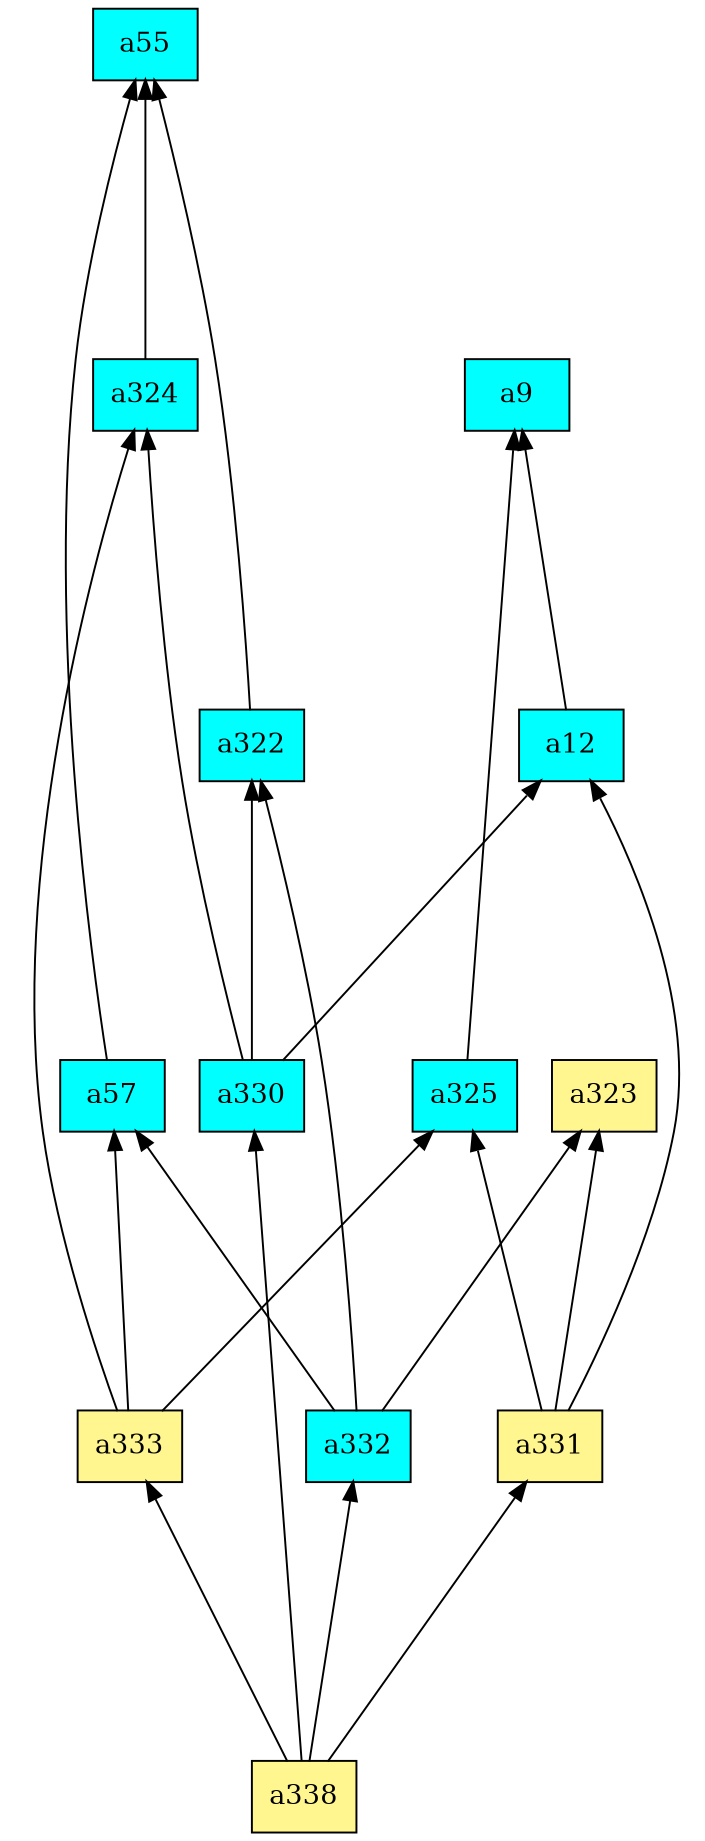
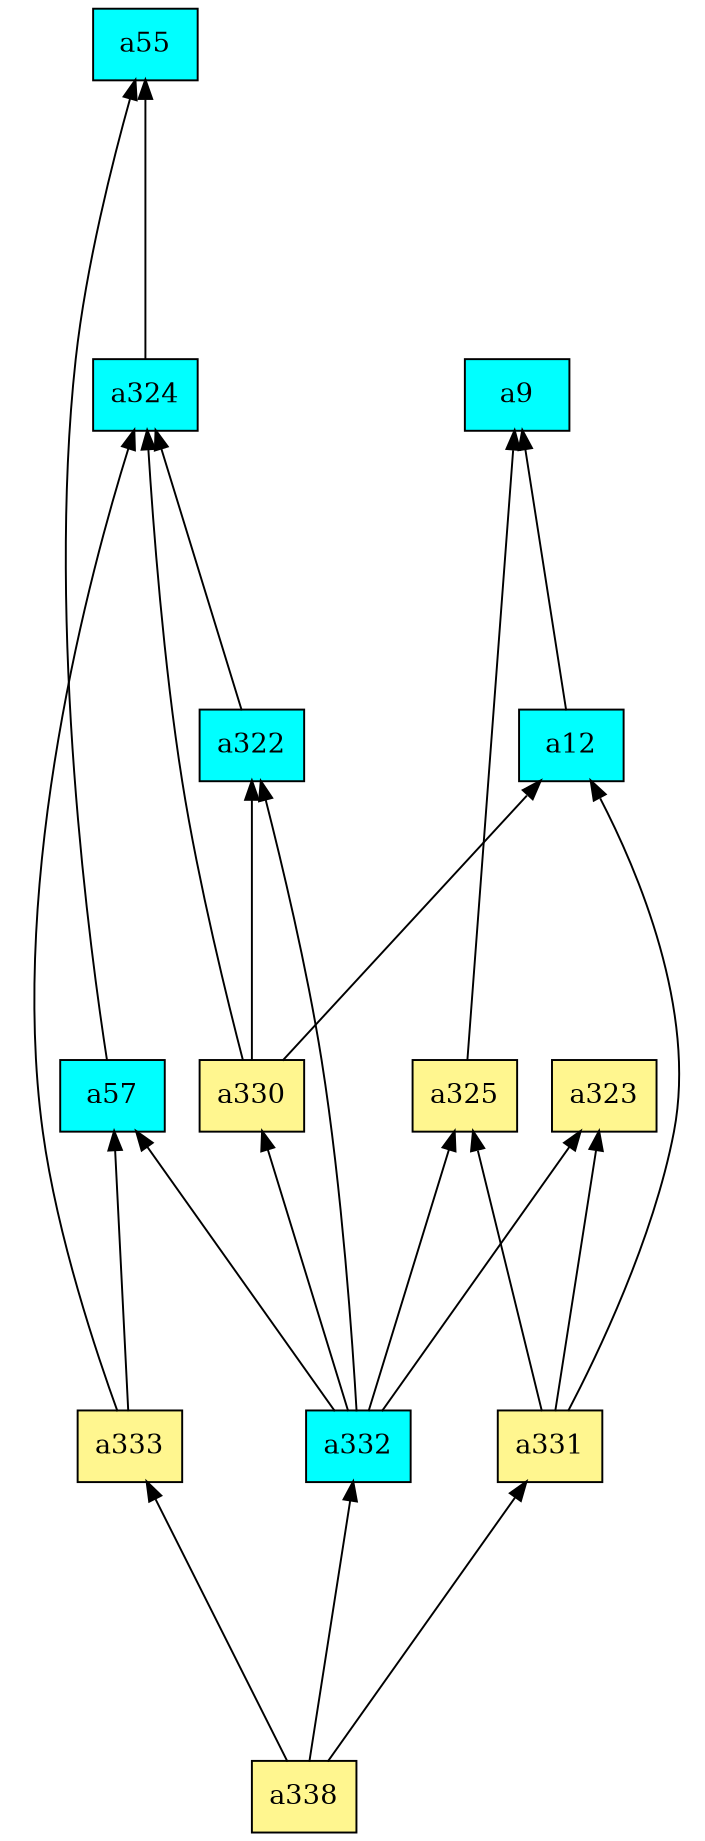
(221, 402) -> (202, 580)
(252, 1096) -> (252, 1096)
(465, 1096) -> (465, 1096)
(291, 1278) -> (409, 1280)
(279, 1456) -> (308, 1280)
